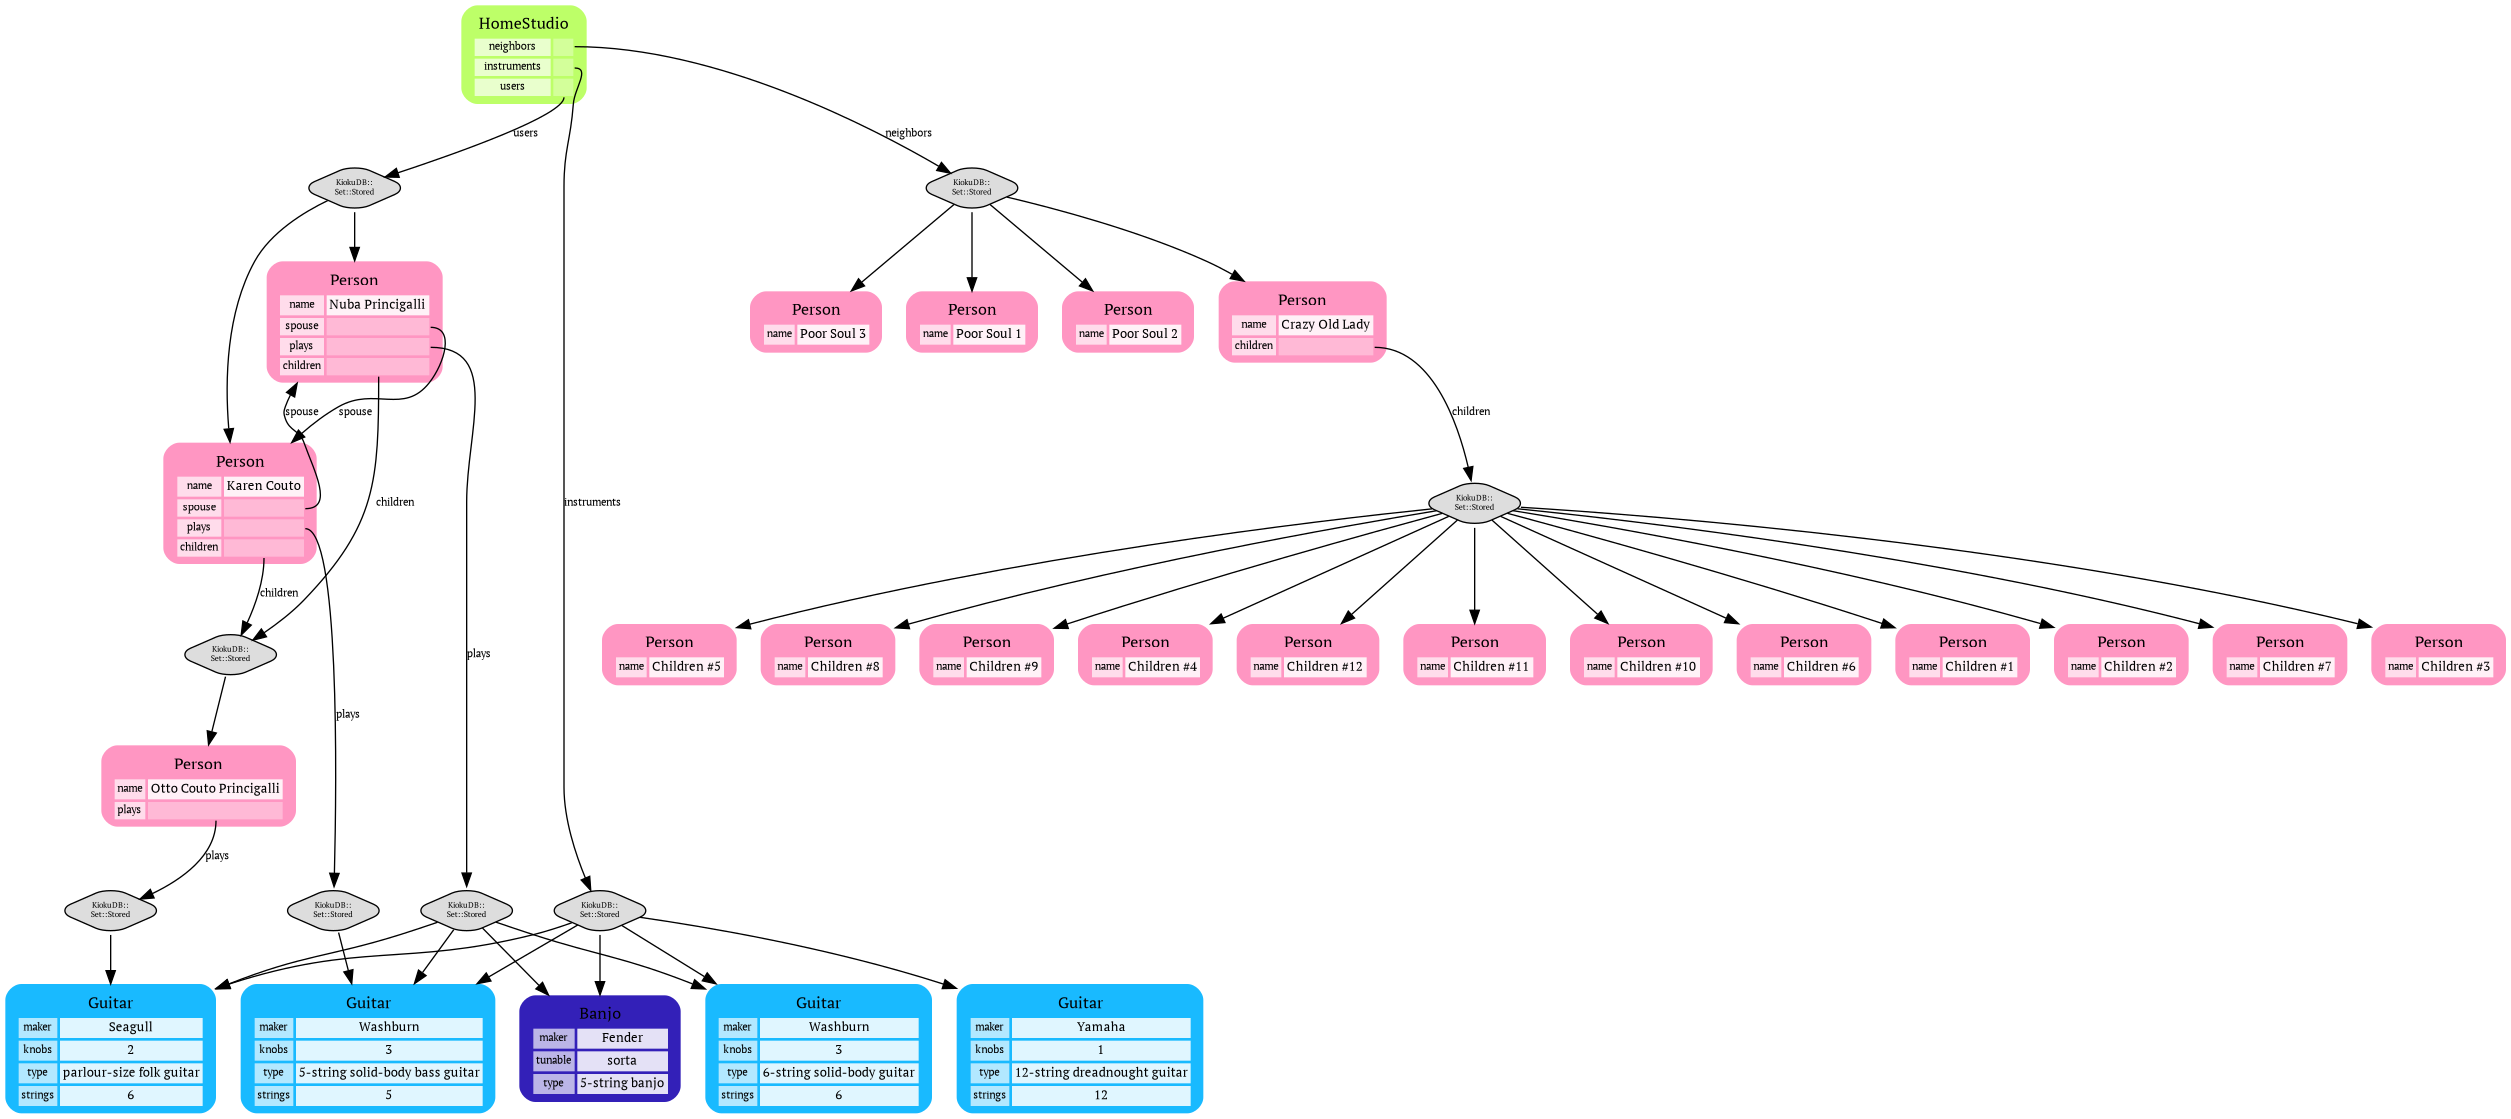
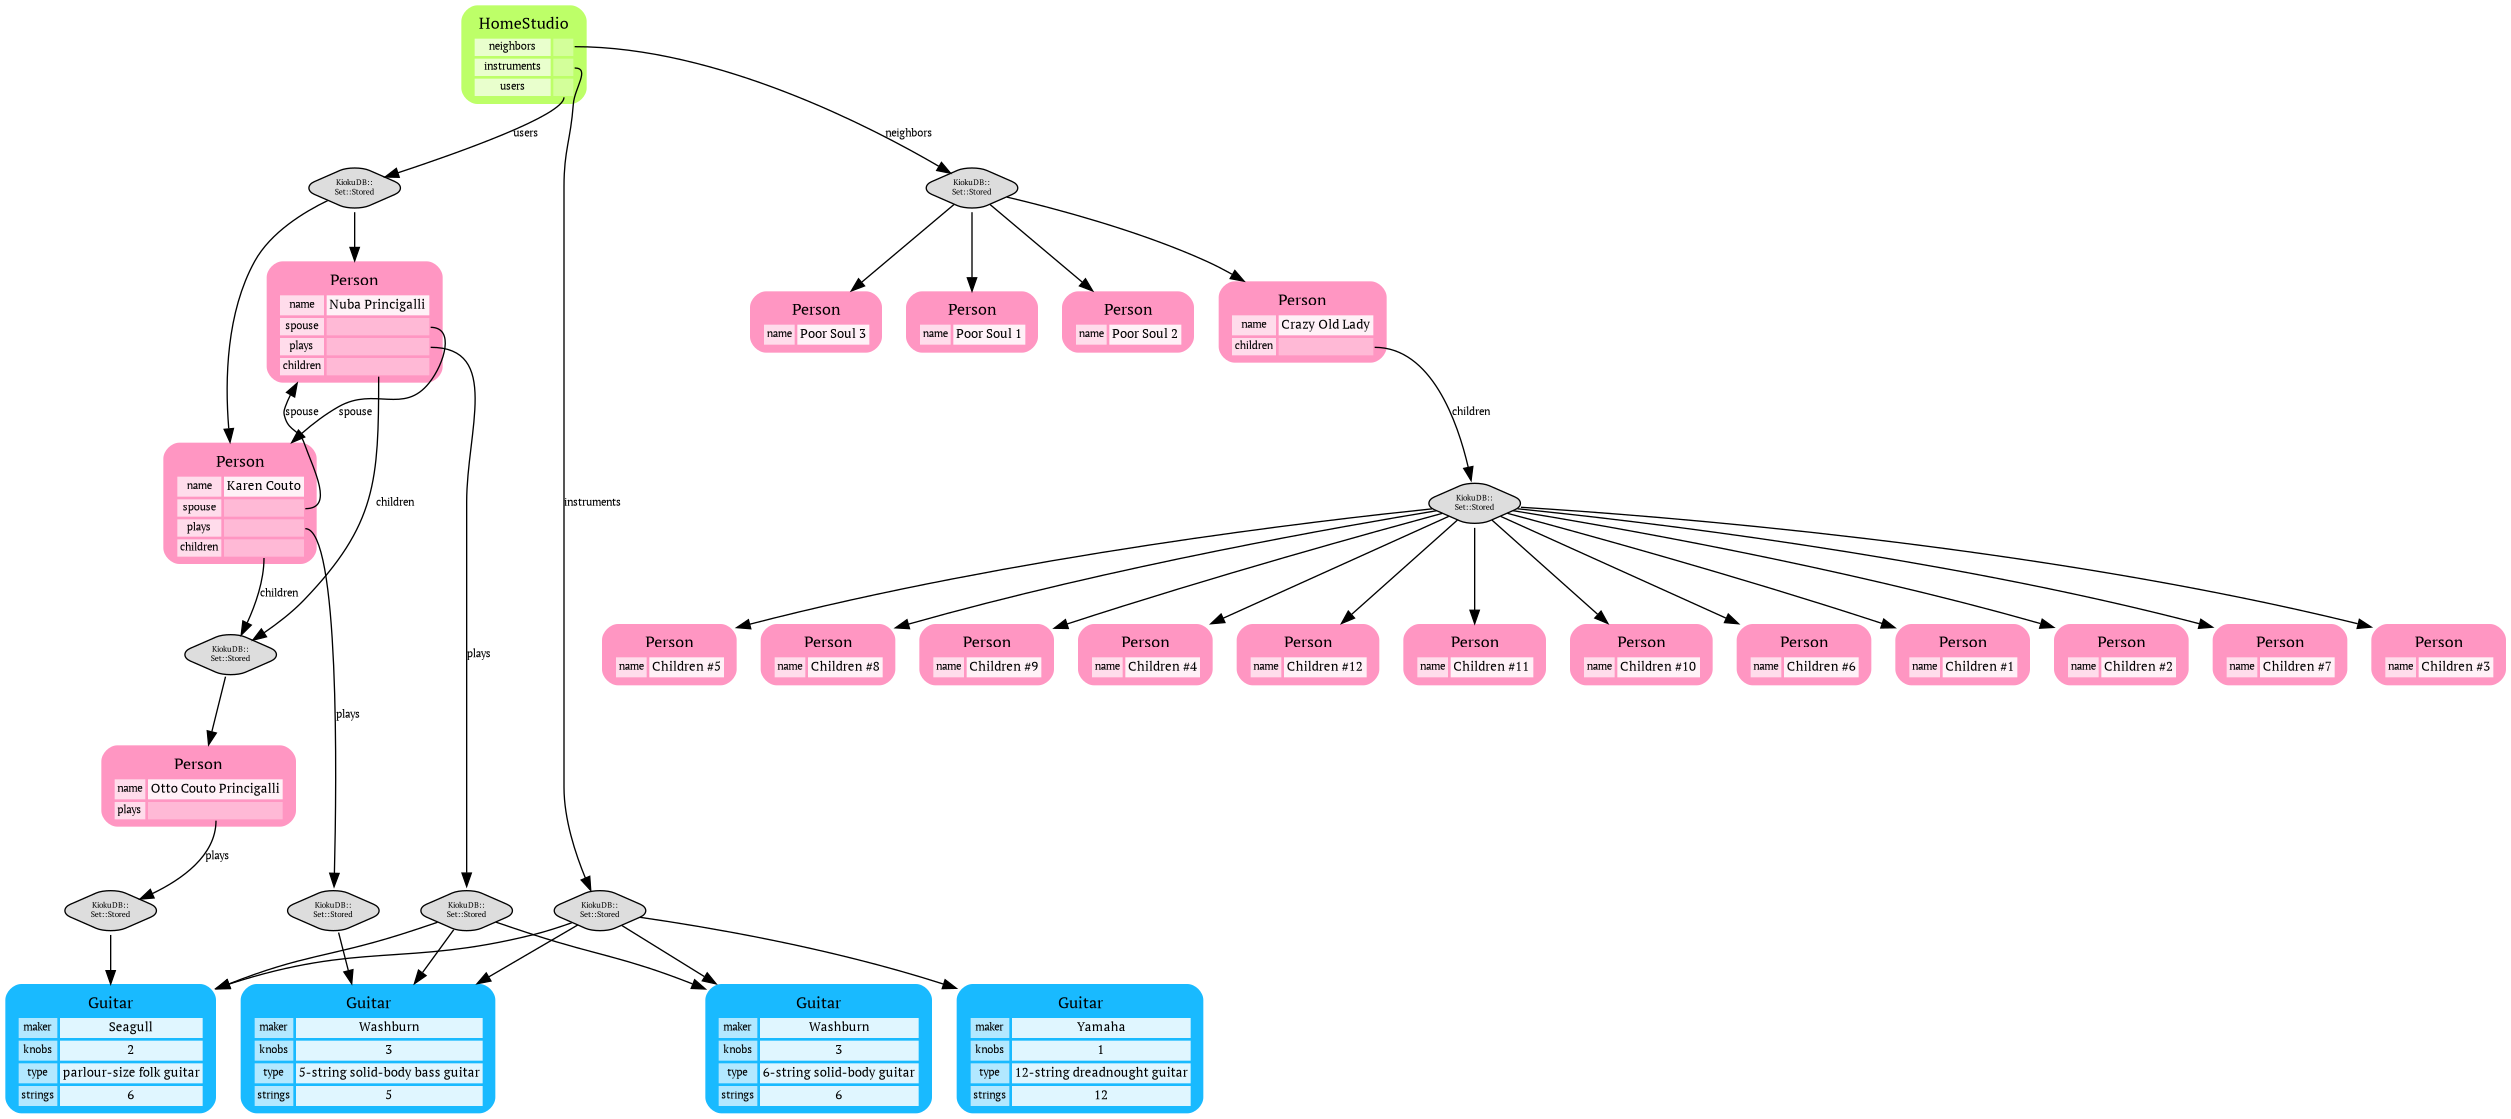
(600, 1049) -> none
